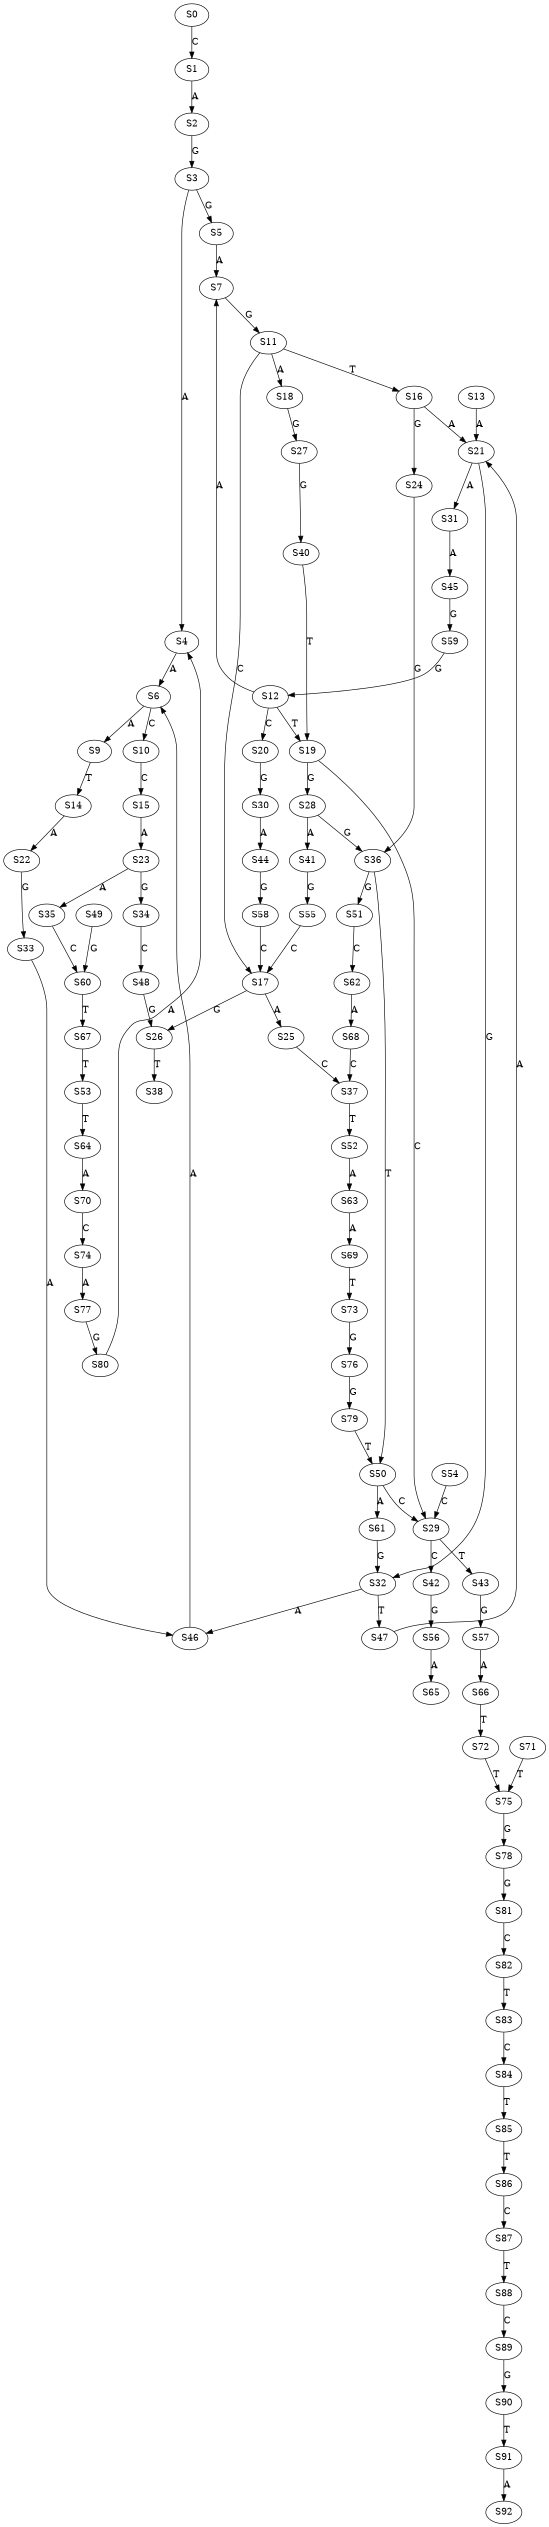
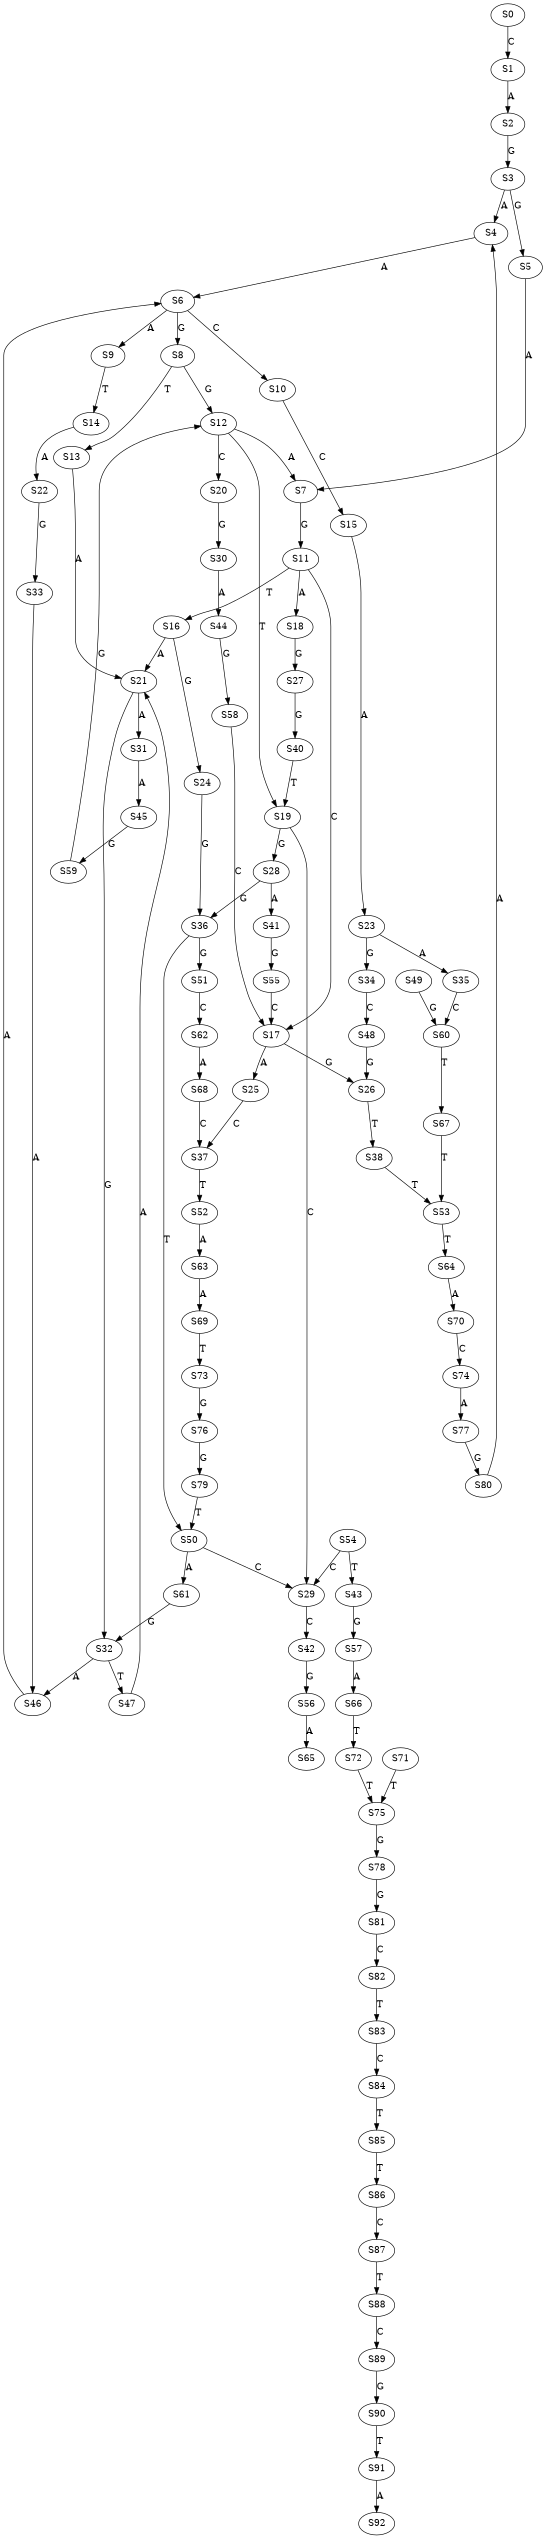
none -> (178, 356)
none -> (405, 1184)
(454, 1555) -> (350, 1565)
